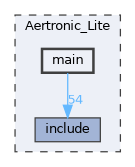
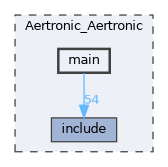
(68, 27) -> (84, 27)
